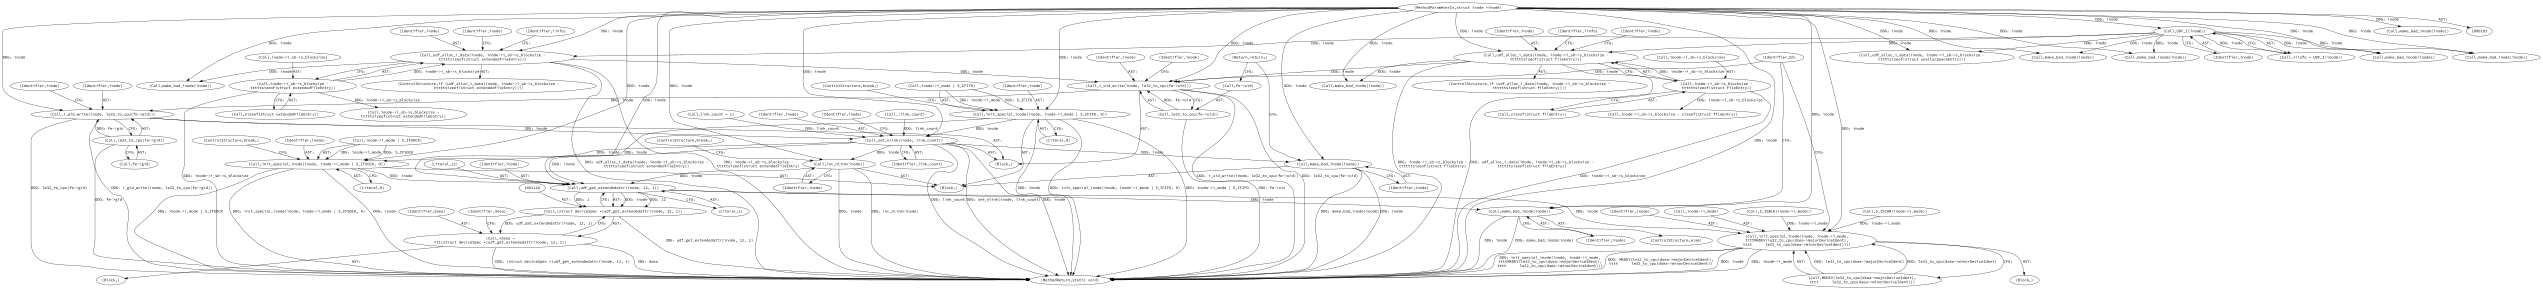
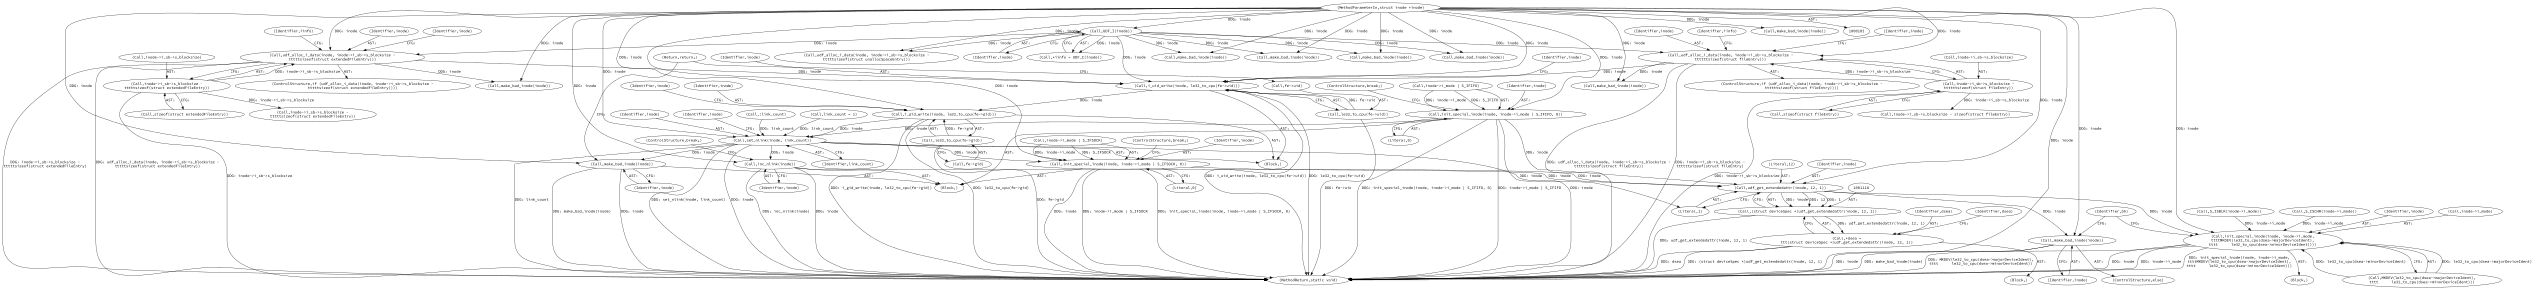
(1470, 76) -> (1123, 66)
(134, 129) -> (981, 129)
(690, 151) -> (1253, 152)
